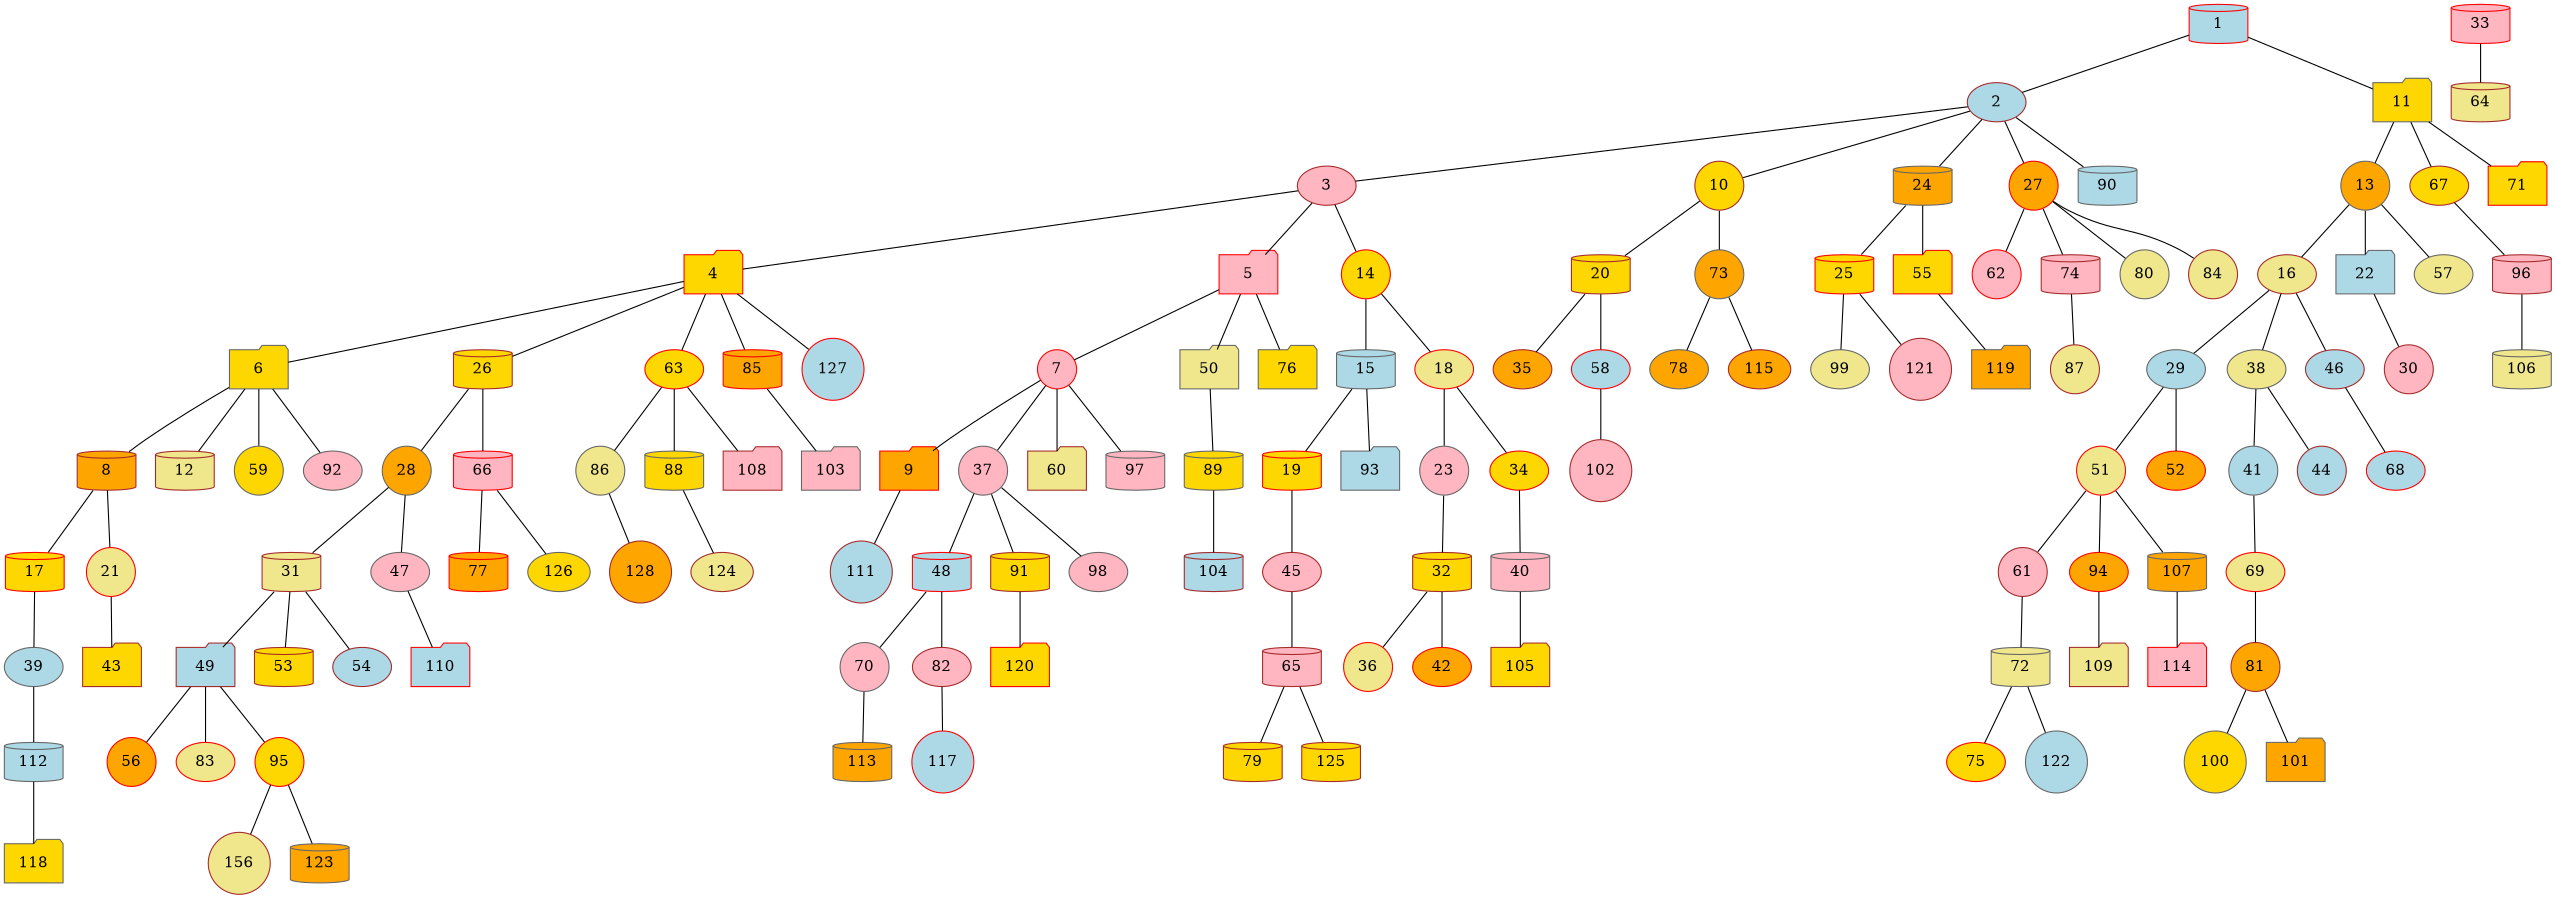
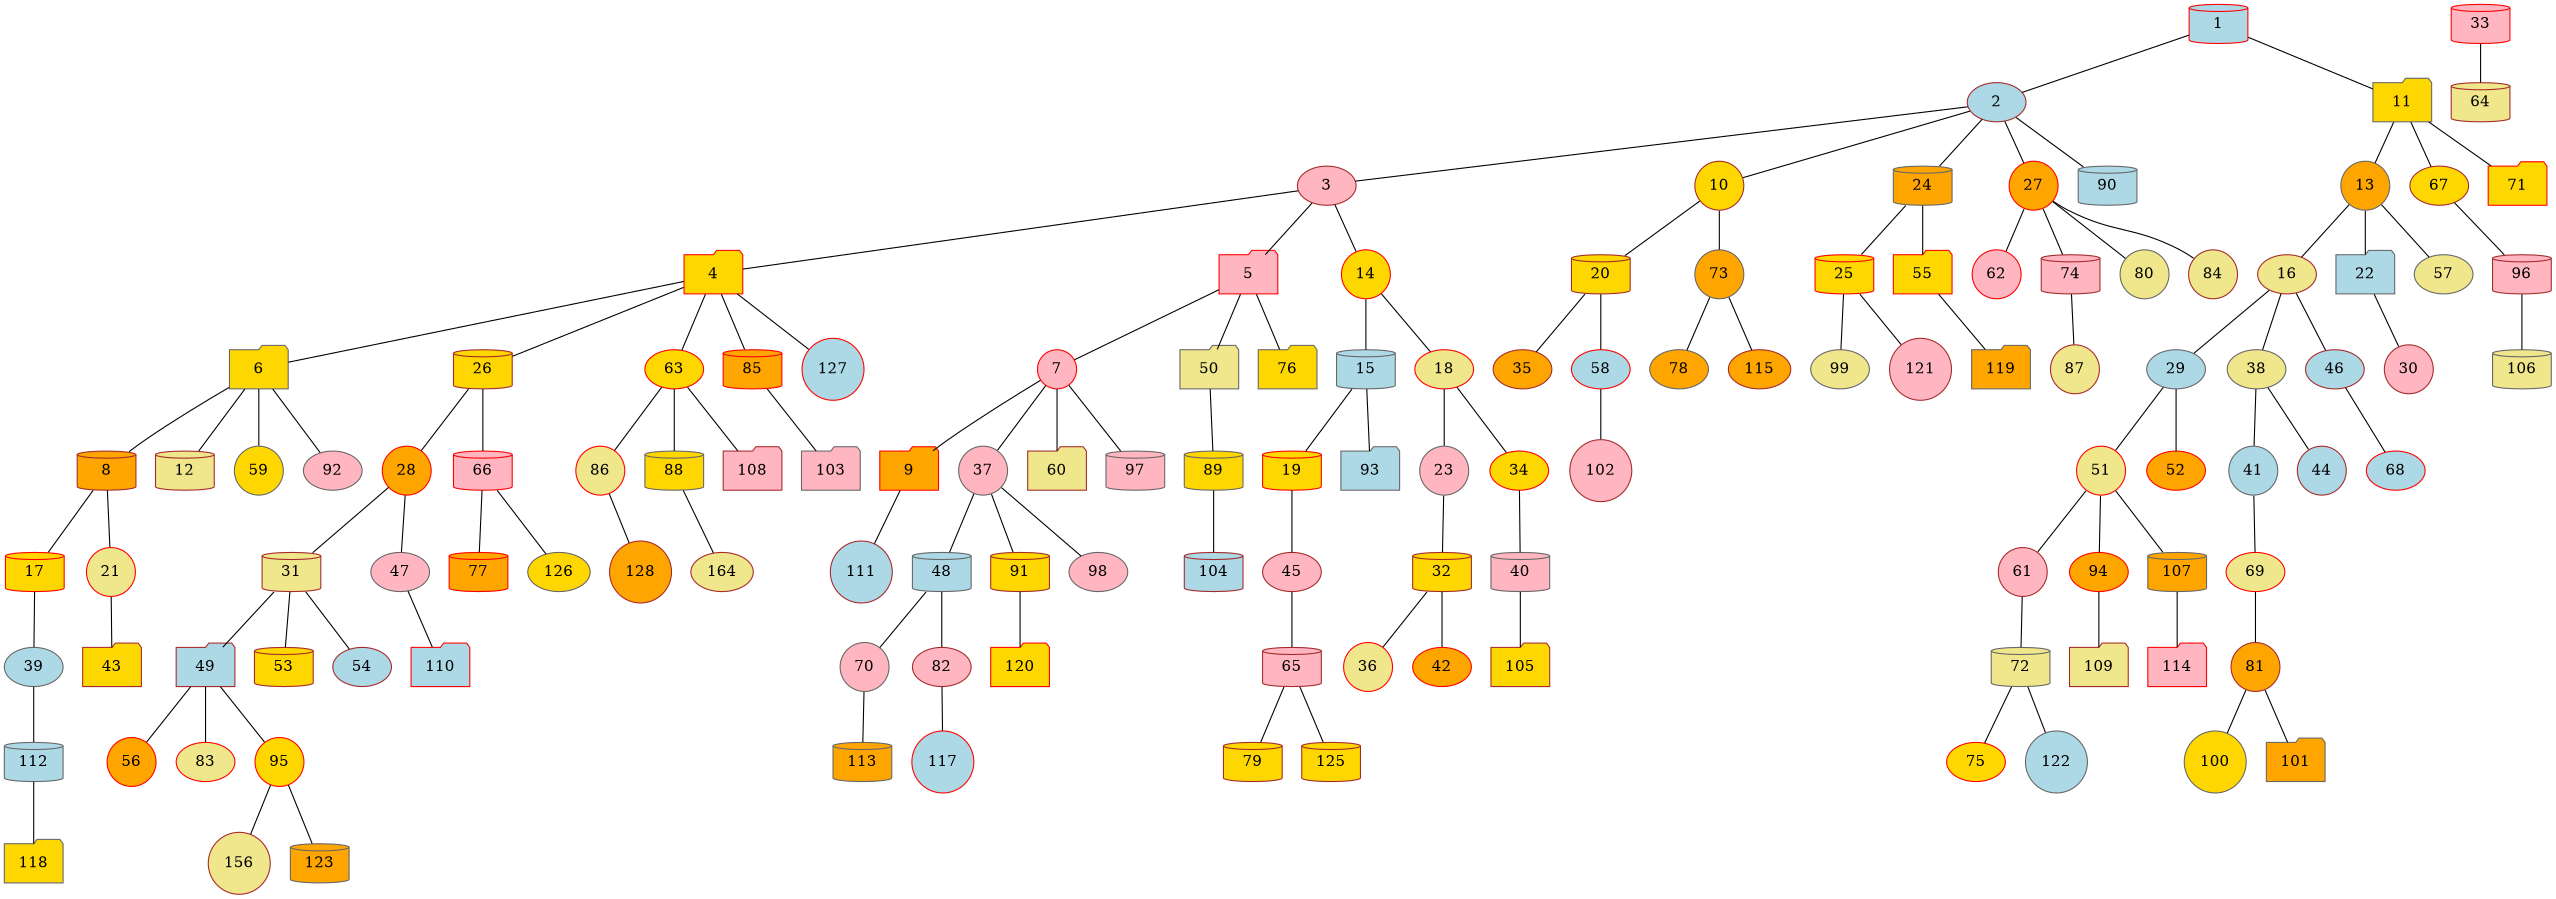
(407, 471) -> (407, 471)
(600, 471) -> (600, 471)
(722, 572) -> (722, 572)
(942, 572) -> (942, 572)
